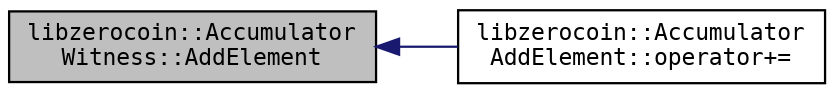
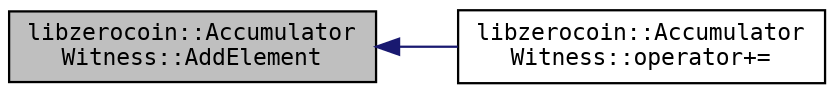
(642, 47) -> (642, 47)
